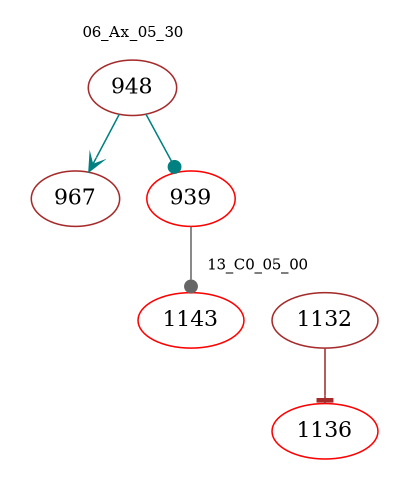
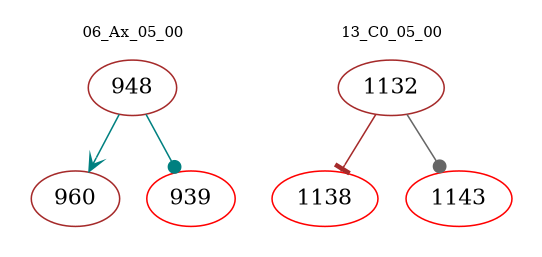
(133, 33) -> (133, 33)
(75, 199) -> (75, 199)
(191, 261) -> (422, 138)
(325, 431) -> (325, 199)
